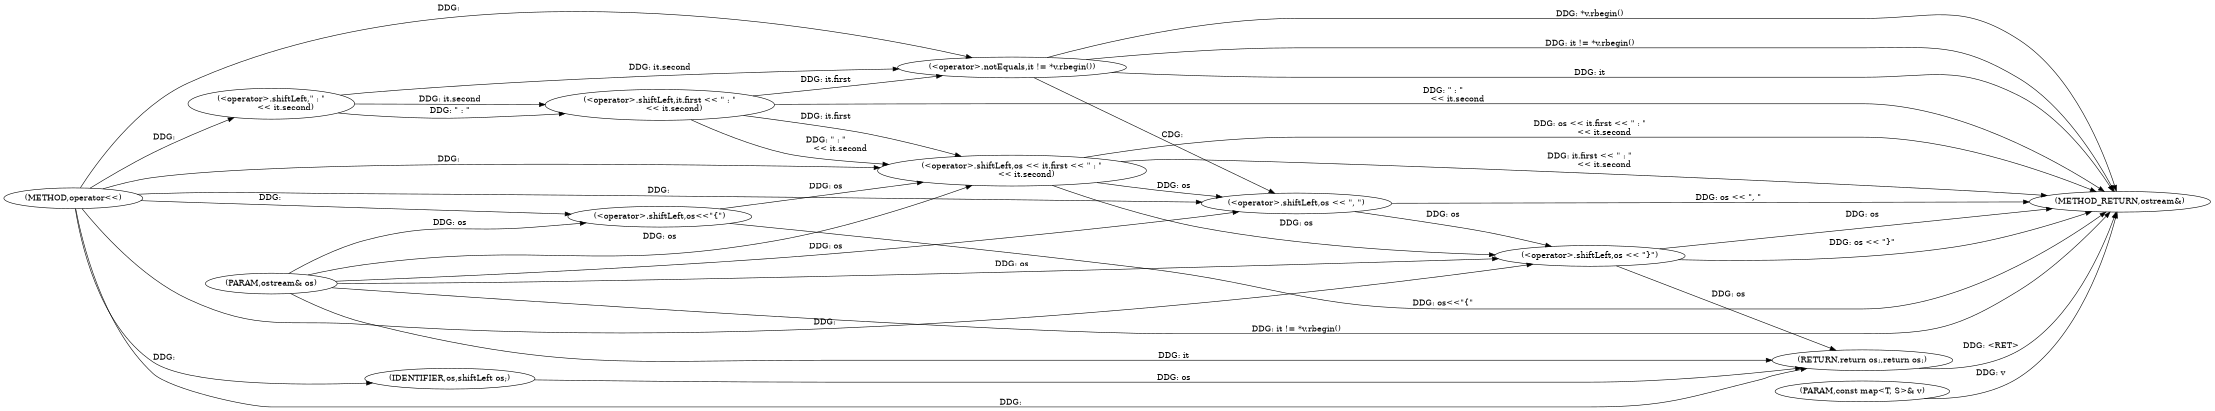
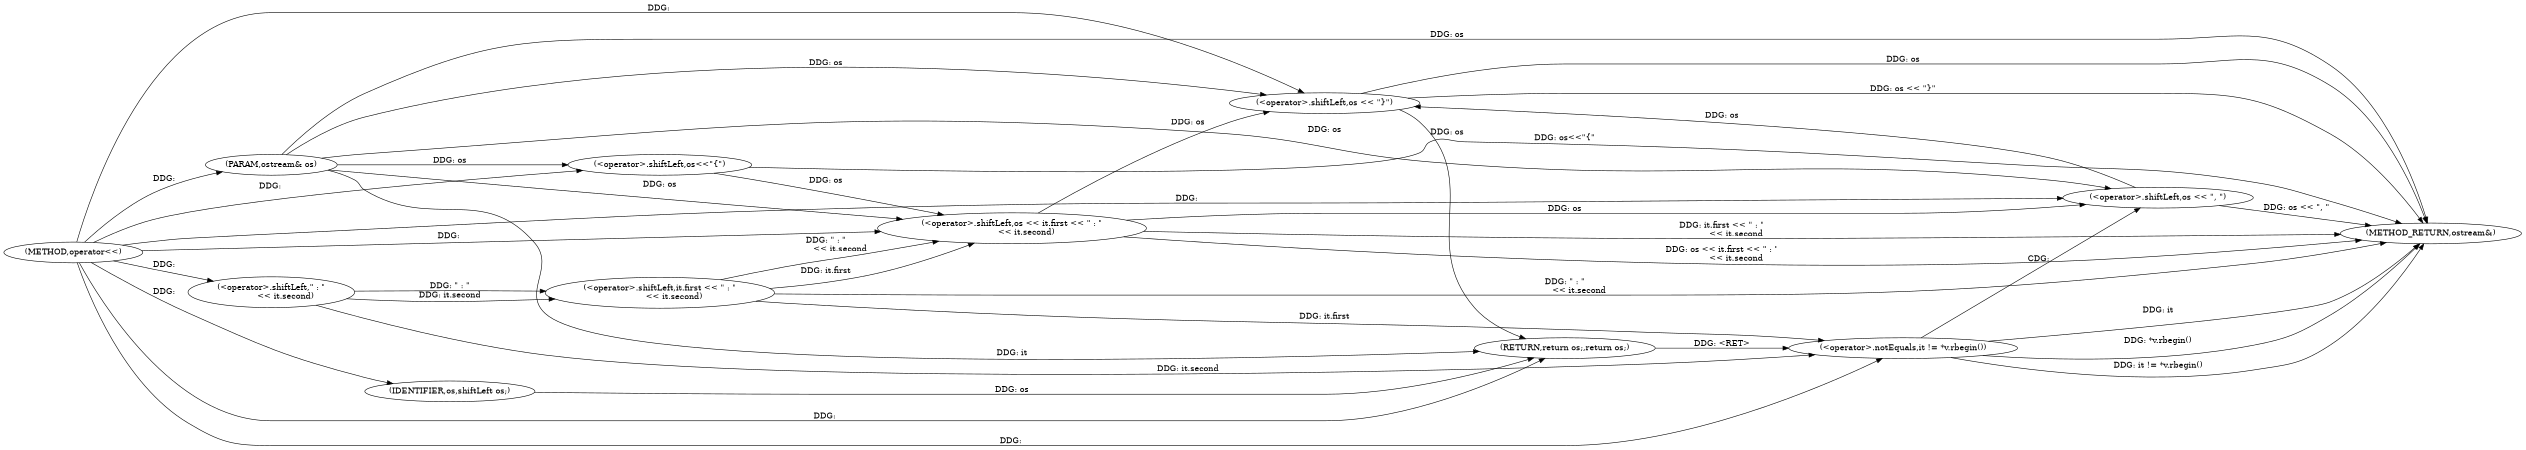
none -> (145, 197)
(1296, 329) -> (1447, 35)
(2044, 331) -> (1719, 348)
(1862, 391) -> none
